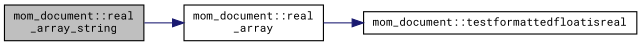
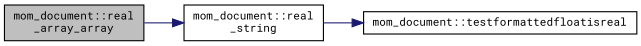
(74, 23) -> (74, 23)
(254, 23) -> (254, 23)
